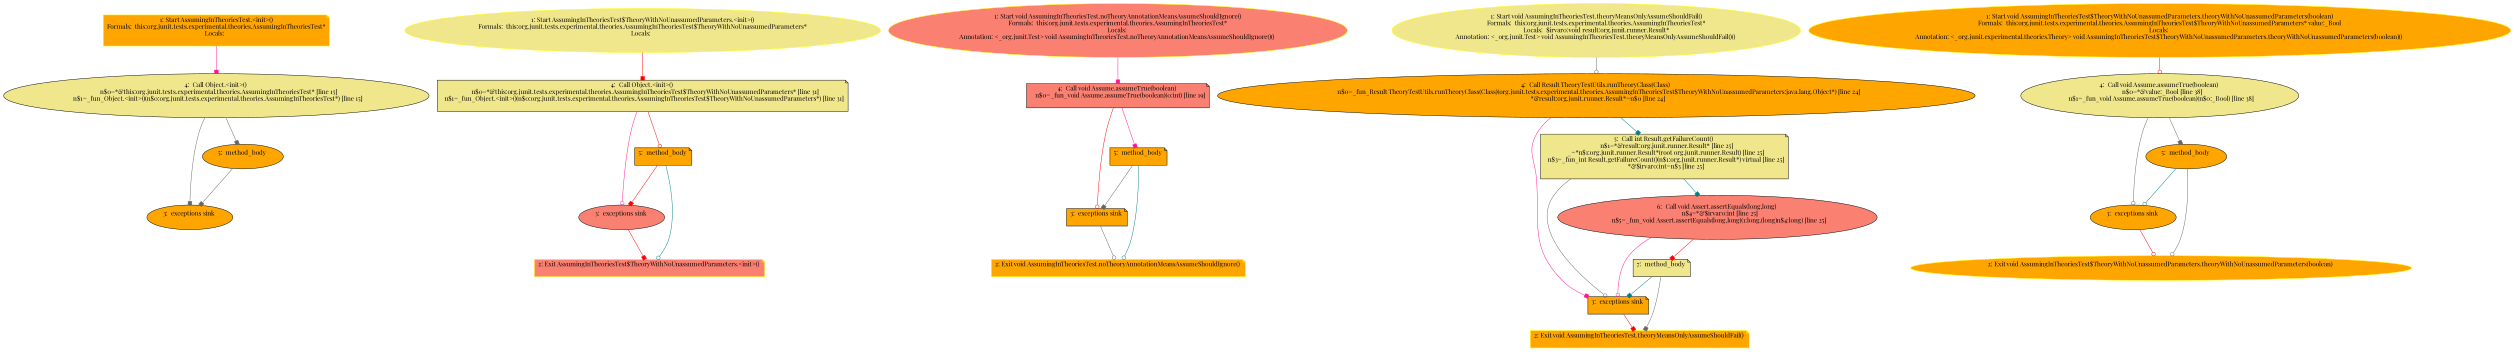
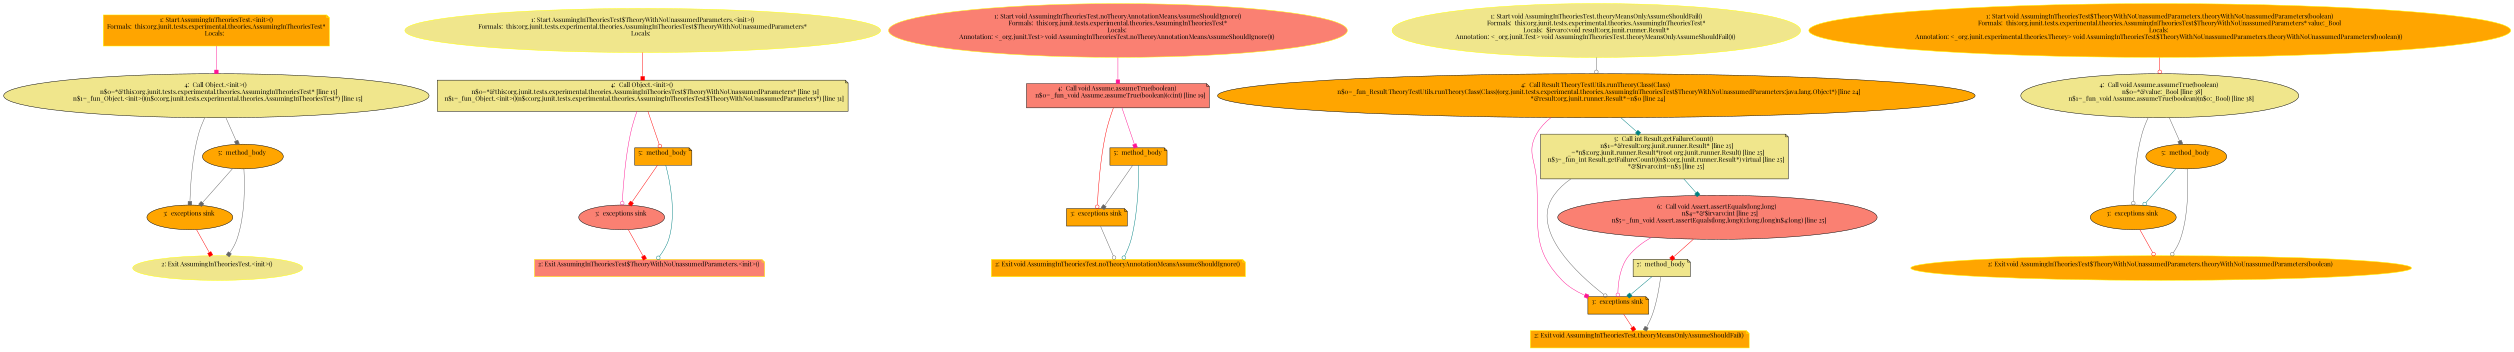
none -> (218, 268)
